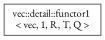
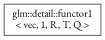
(53, 20) -> (53, 20)
